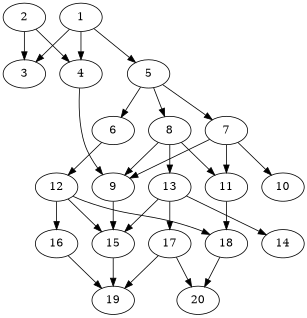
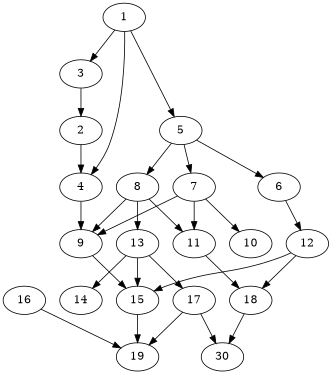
(24, 42) -> (81, 98)
(57, 212) -> none
(198, 300) -> (222, 357)
